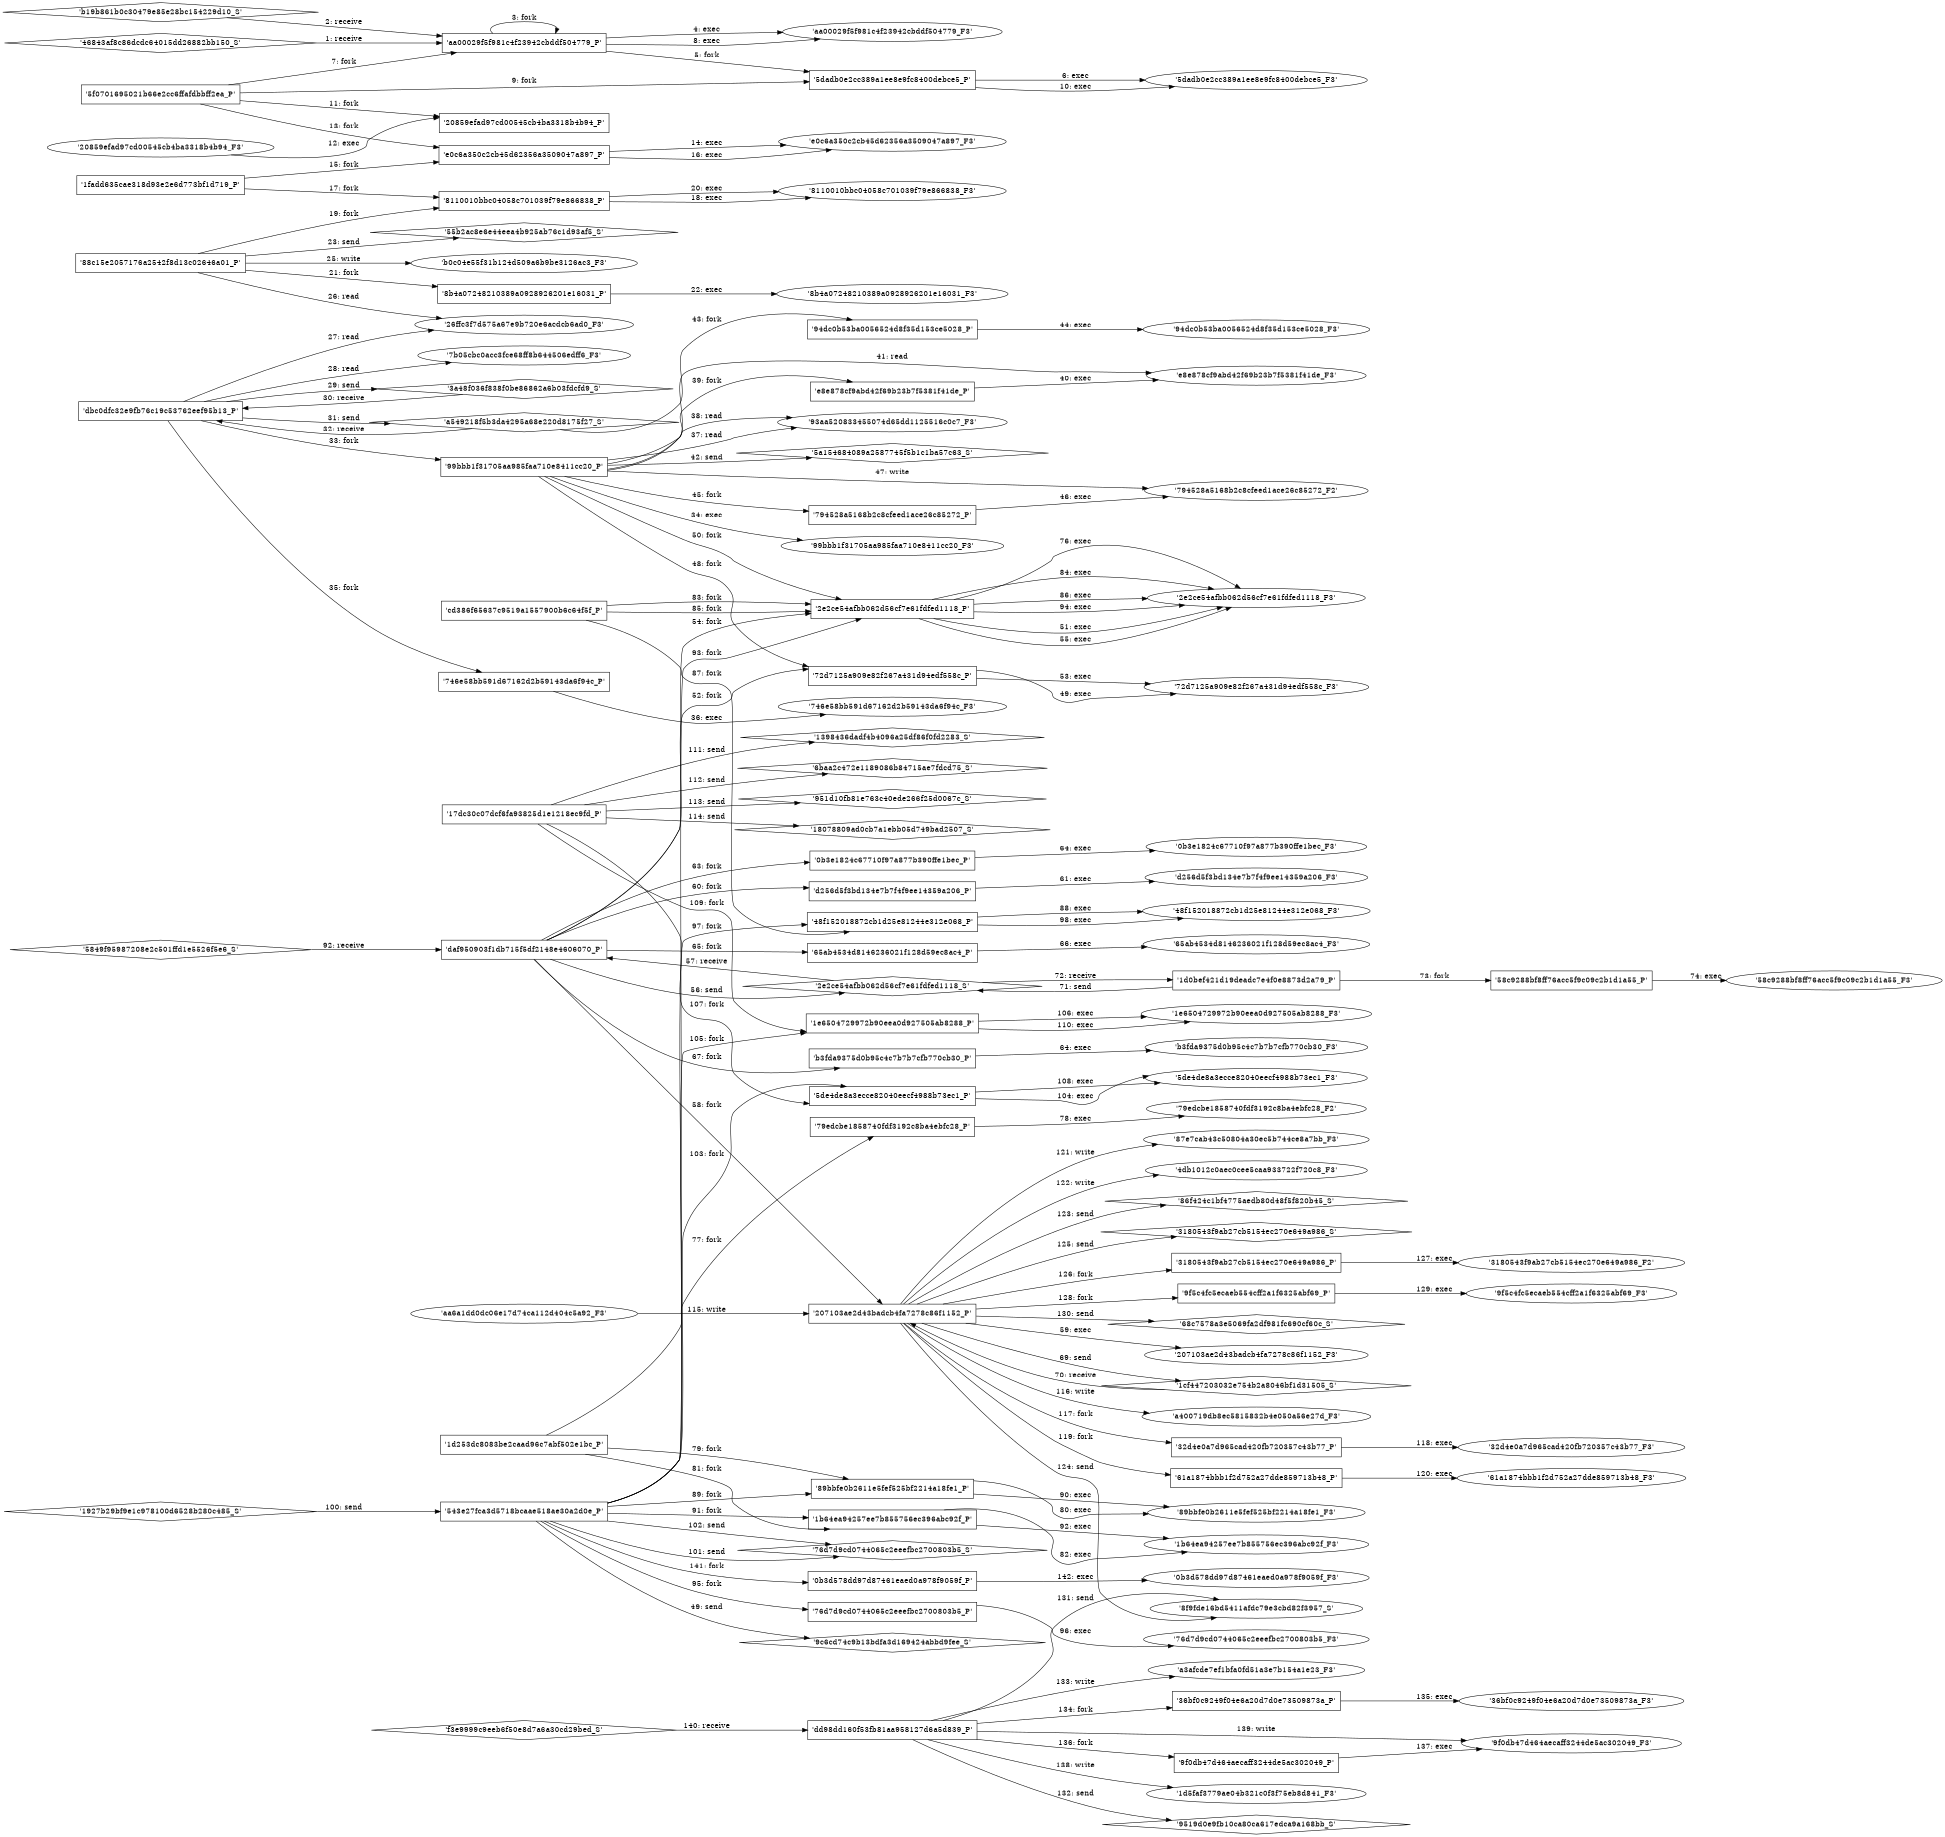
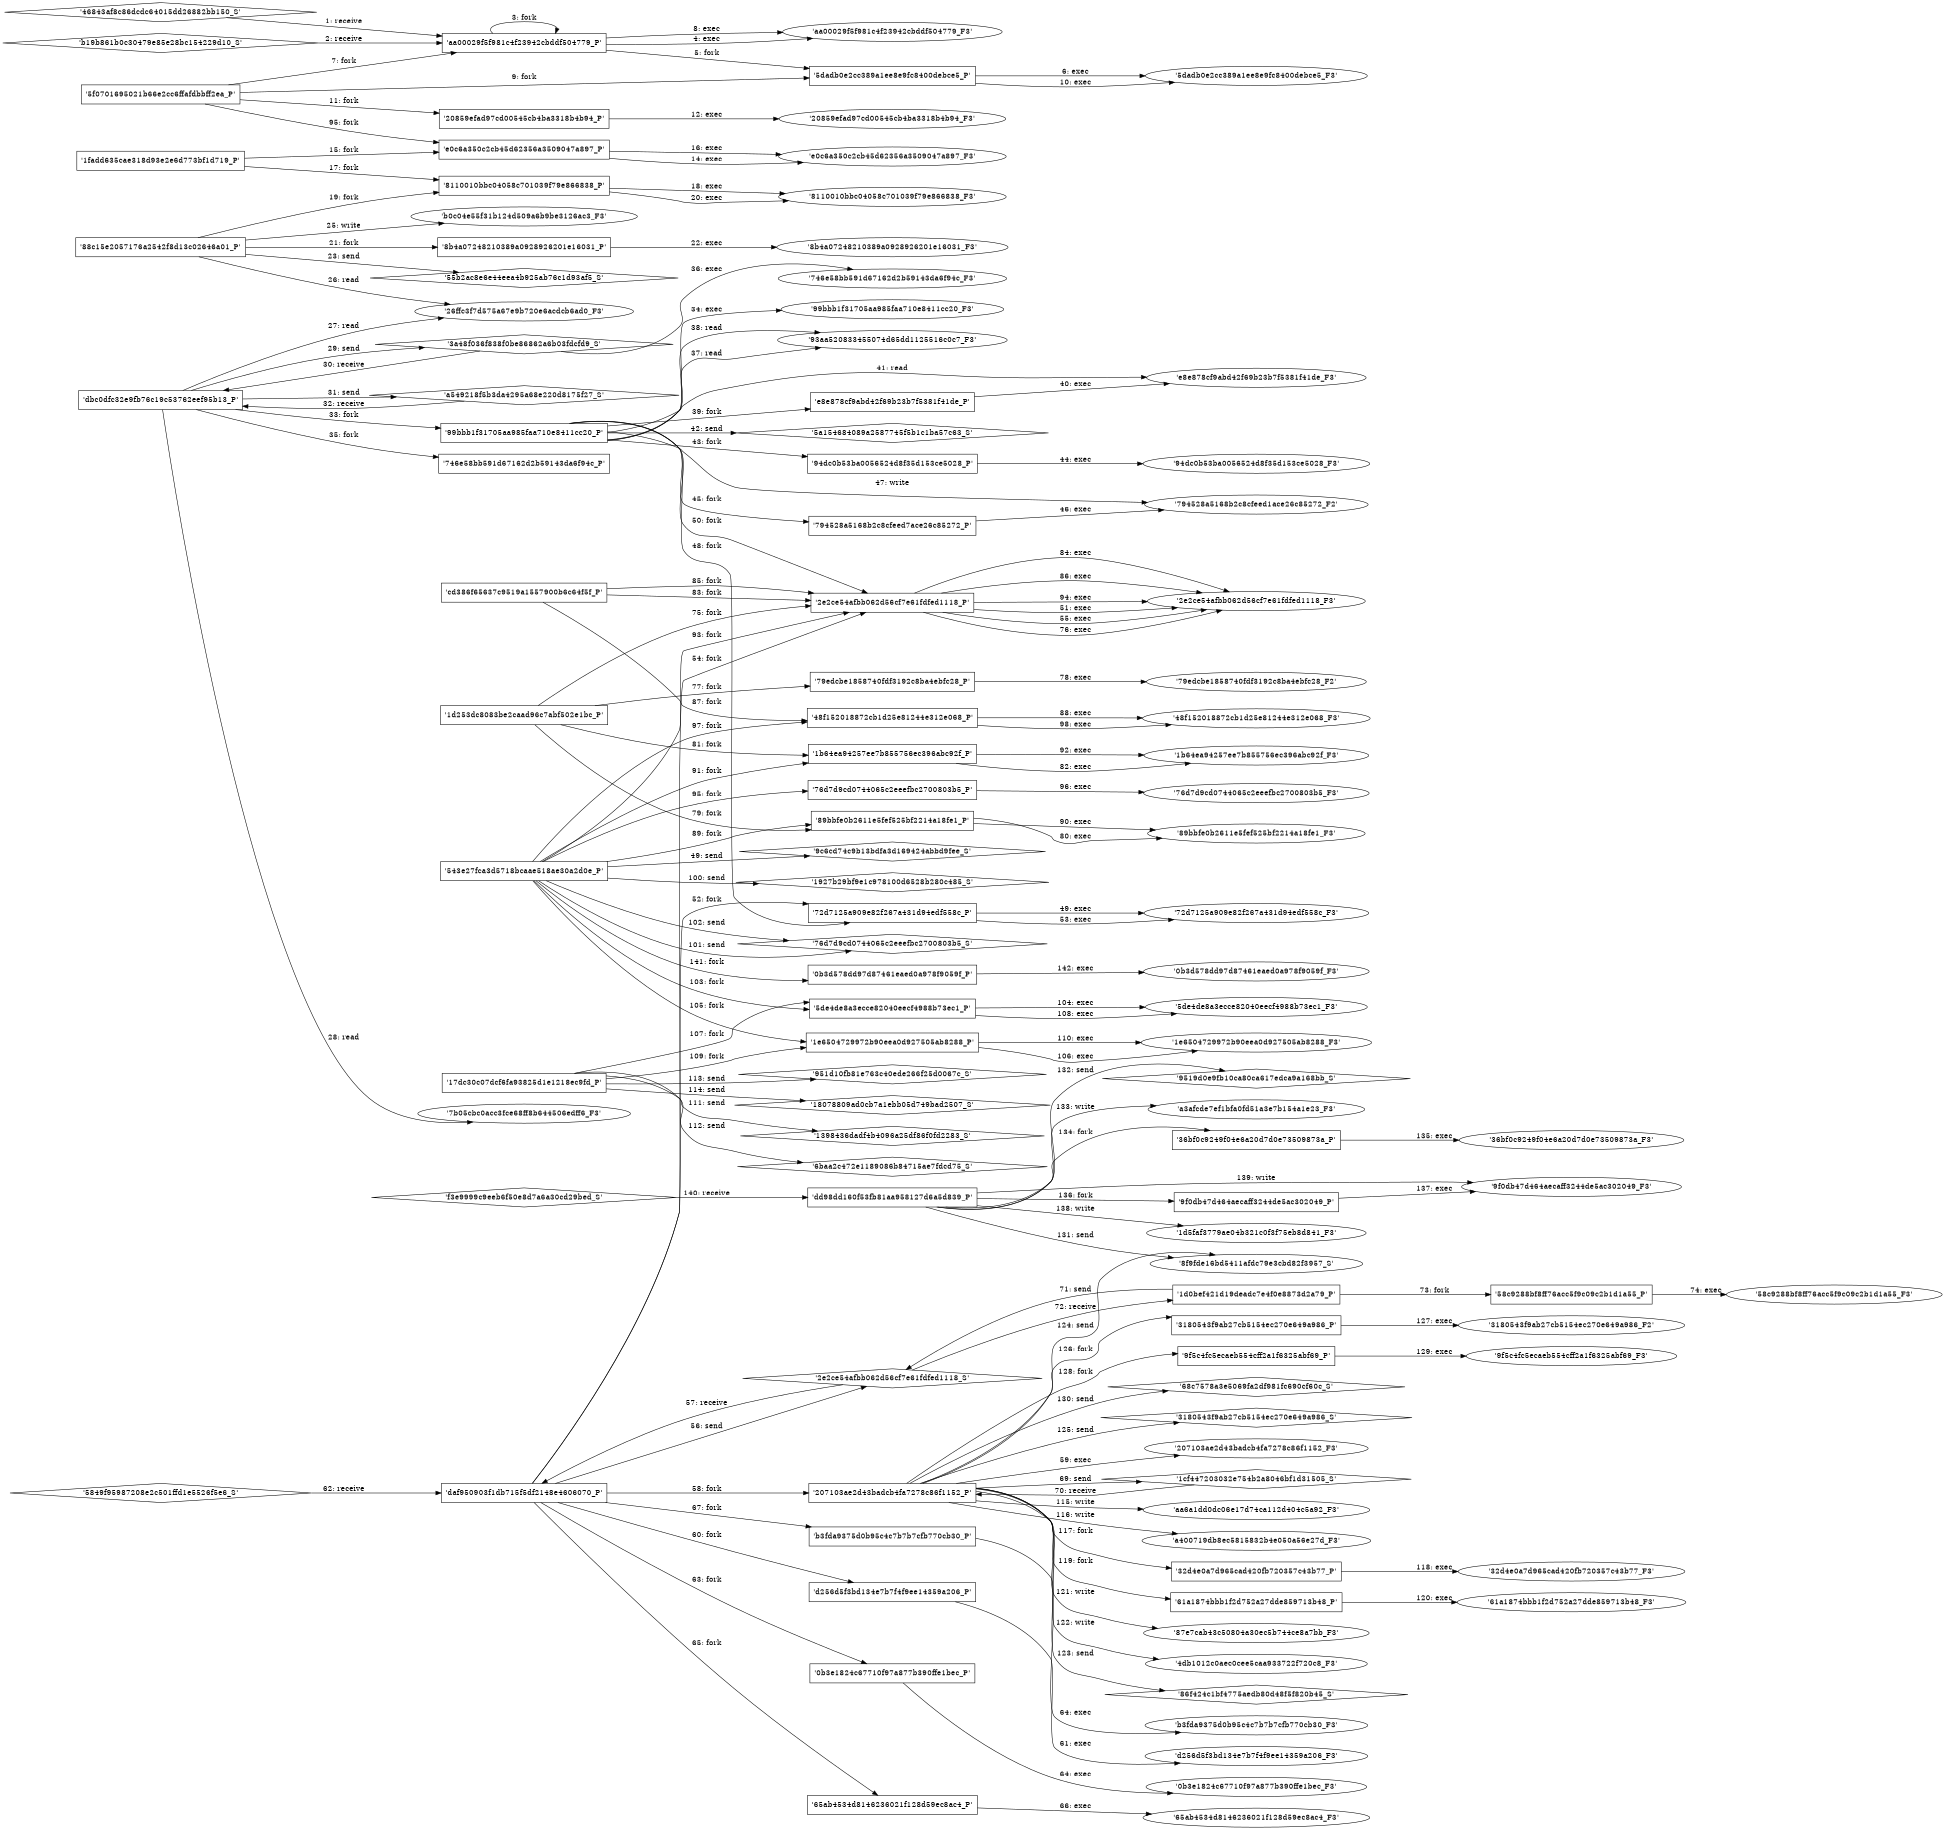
(344, 127) -> (344, 123)
(338, 155) -> (691, 119)
(681, 354) -> (705, 448)
(892, 515) -> (892, 526)
none -> (664, 636)
(685, 722) -> (691, 293)
(344, 946) -> (344, 1489)
(721, 1314) -> (1057, 1506)
(376, 1512) -> (684, 882)
